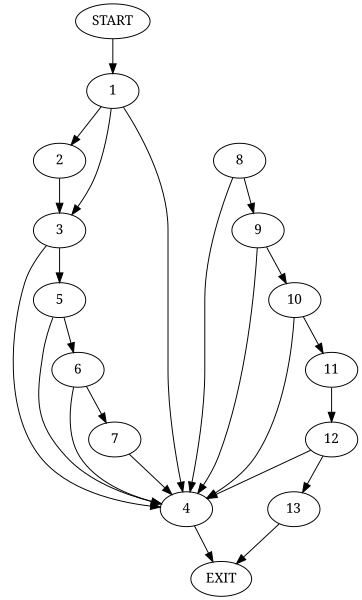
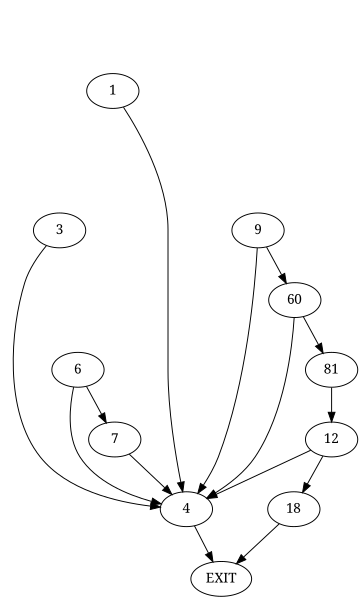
(113, 21) -> none
(101, 160) -> none
(60, 161) -> none
(240, 161) -> none
(60, 300) -> none
(295, 300) -> (295, 300)
(332, 370) -> (332, 370)
(294, 509) -> (294, 509)
